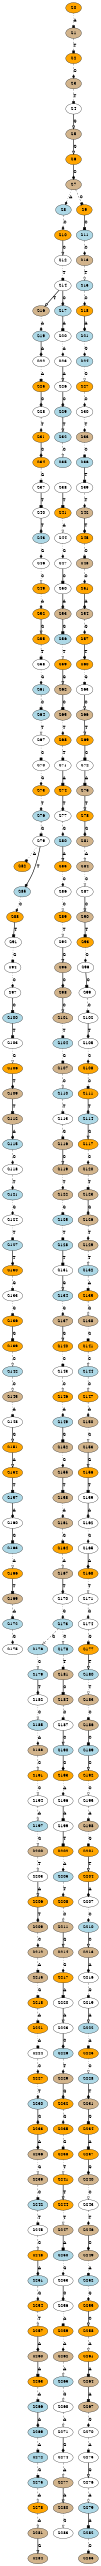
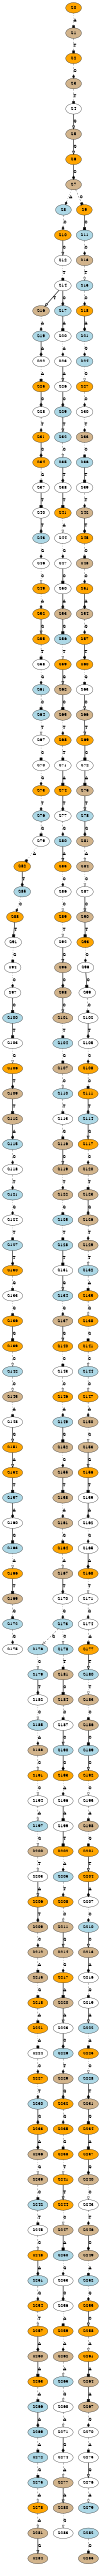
none -> (63, 473)
(85, 816) -> (85, 816)
(35, 866) -> (22, 877)
(88, 1321) -> (88, 1321)
(14, 1611) -> (14, 1611)
(90, 1637) -> (90, 1637)
(63, 2003) -> (63, 2003)
(65, 2218) -> (65, 2218)
(88, 2519) -> none
